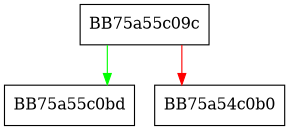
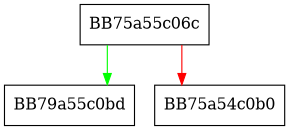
(145, 25) -> (145, 25)
(69, 105) -> (69, 105)
